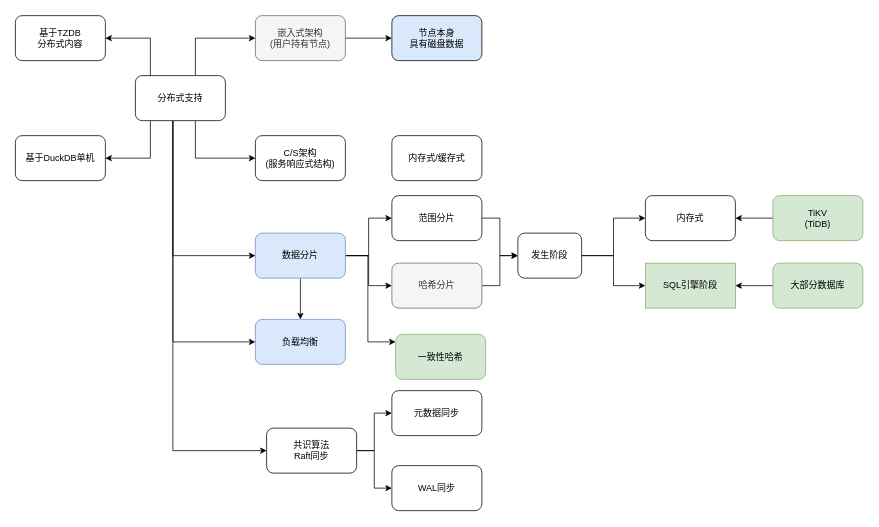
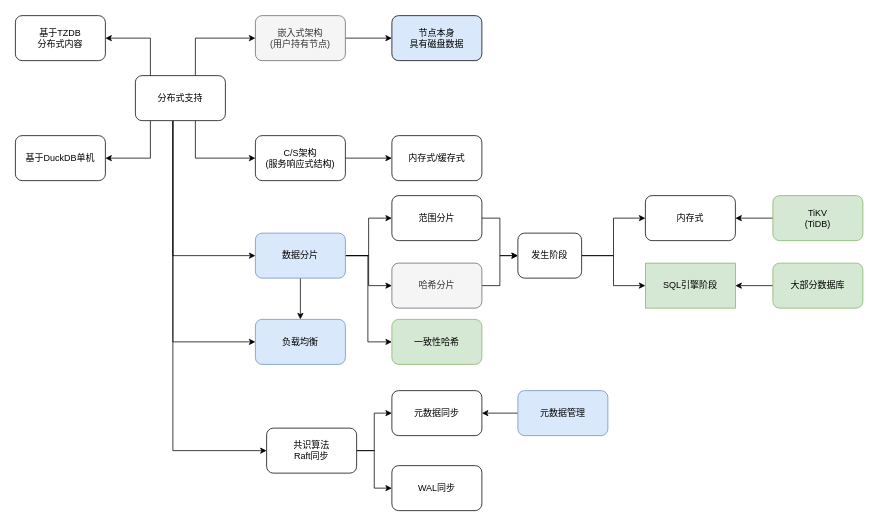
none -> (385, 158)
(441, 357) -> (437, 342)
none -> (488, 413)
none -> (563, 413)
